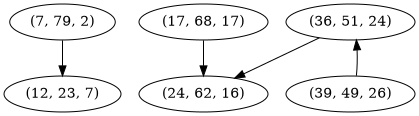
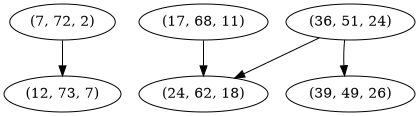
(62, 22) -> (62, 22)
(204, 22) -> (204, 22)
(357, 63) -> (344, 53)
(62, 94) -> (62, 94)
(204, 94) -> (204, 94)
